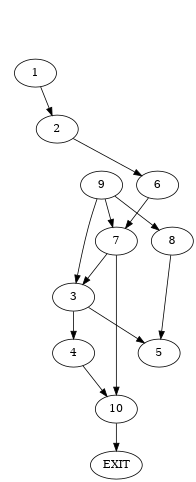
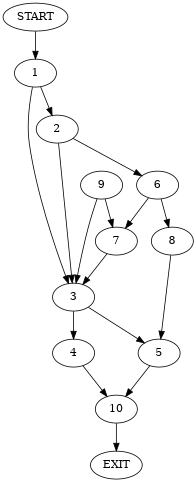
none -> (35, 17)
none -> (37, 183)
none -> (65, 209)
(133, 210) -> (164, 209)
(116, 318) -> (140, 378)
